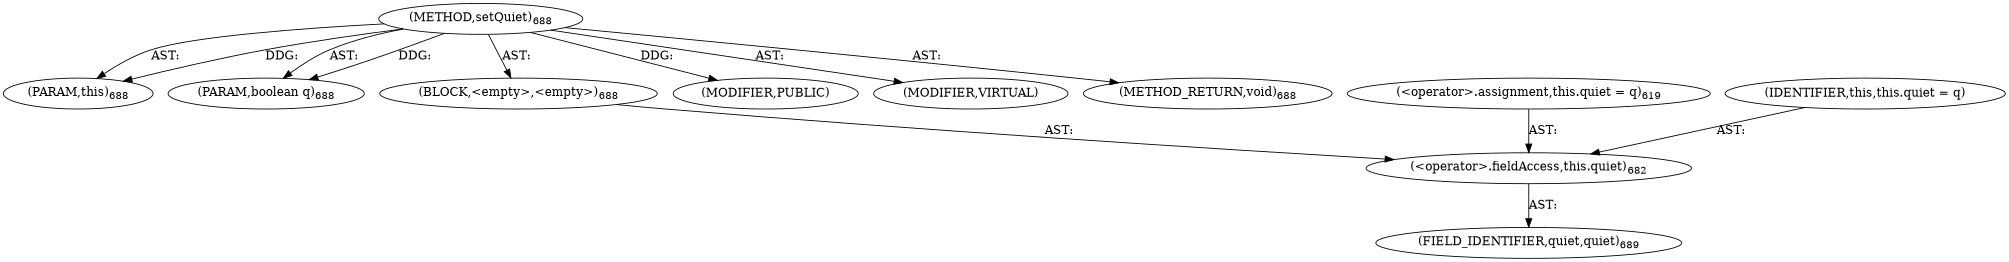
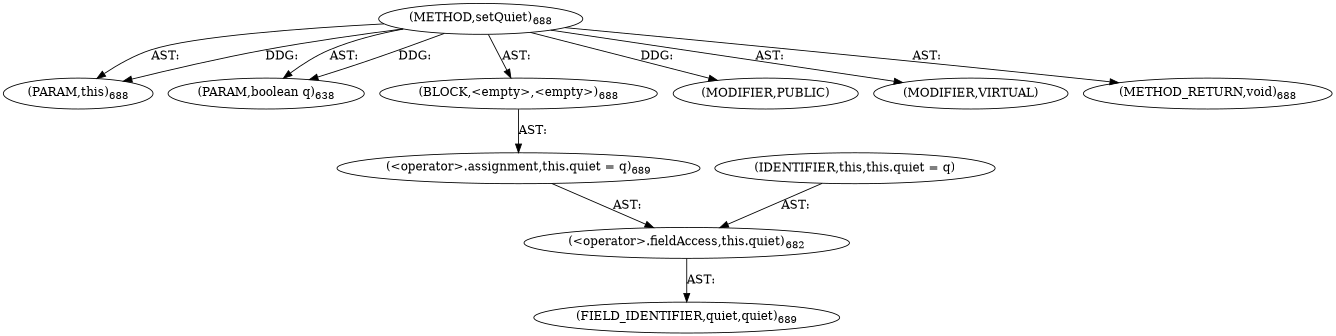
(325, 92) -> (325, 92)
(1652, 92) -> (641, 167)
(1001, 134) -> (519, 127)
